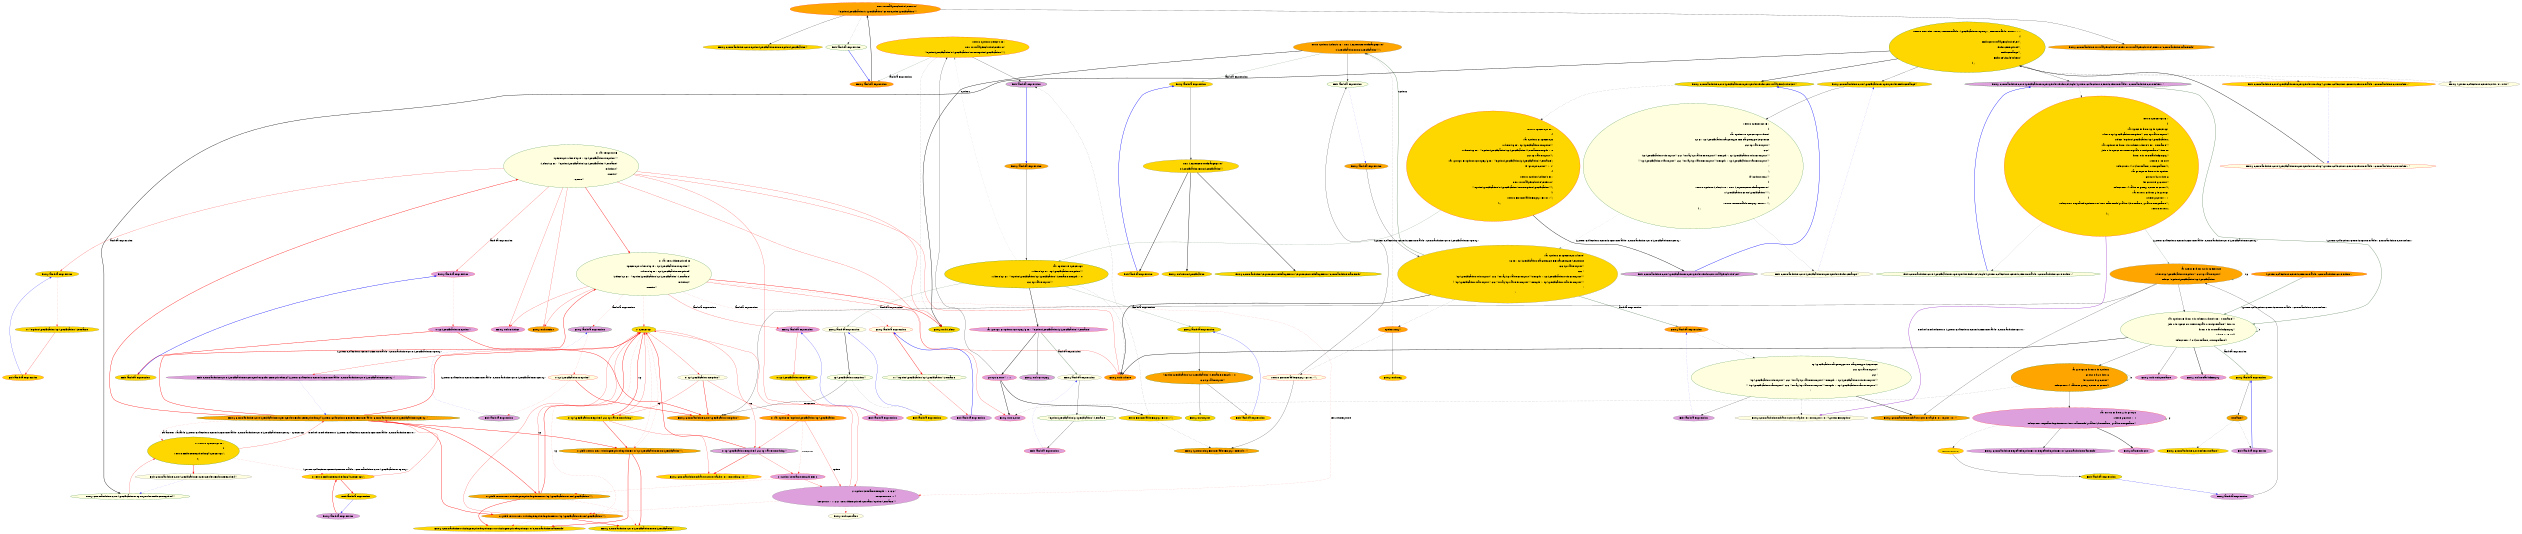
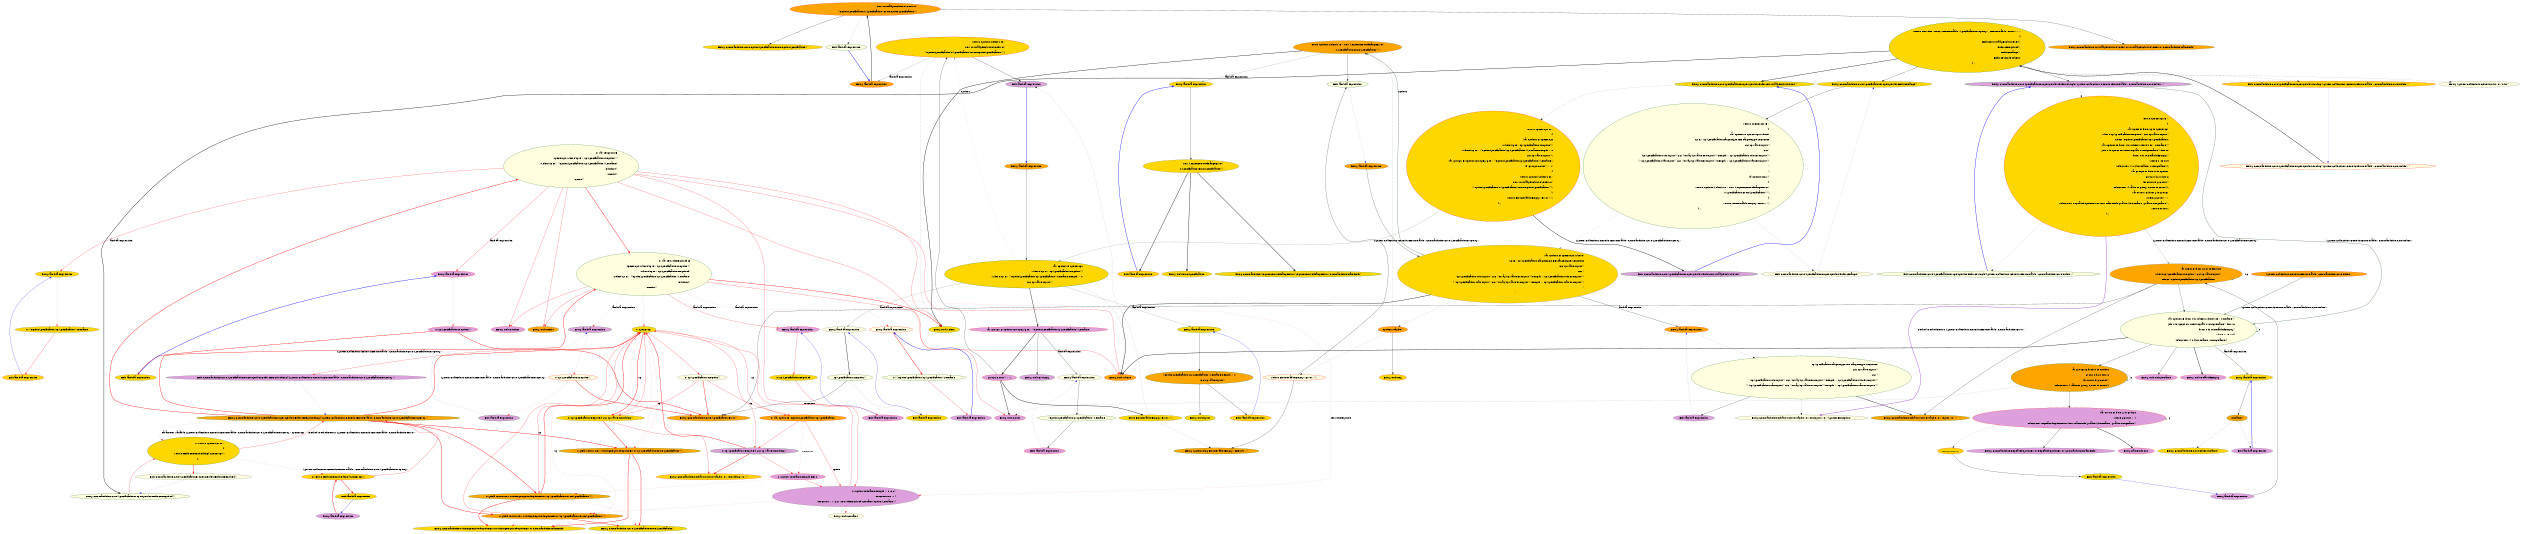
(1393, 330) -> (1393, 330)
none -> (739, 351)
(708, 418) -> (708, 418)
